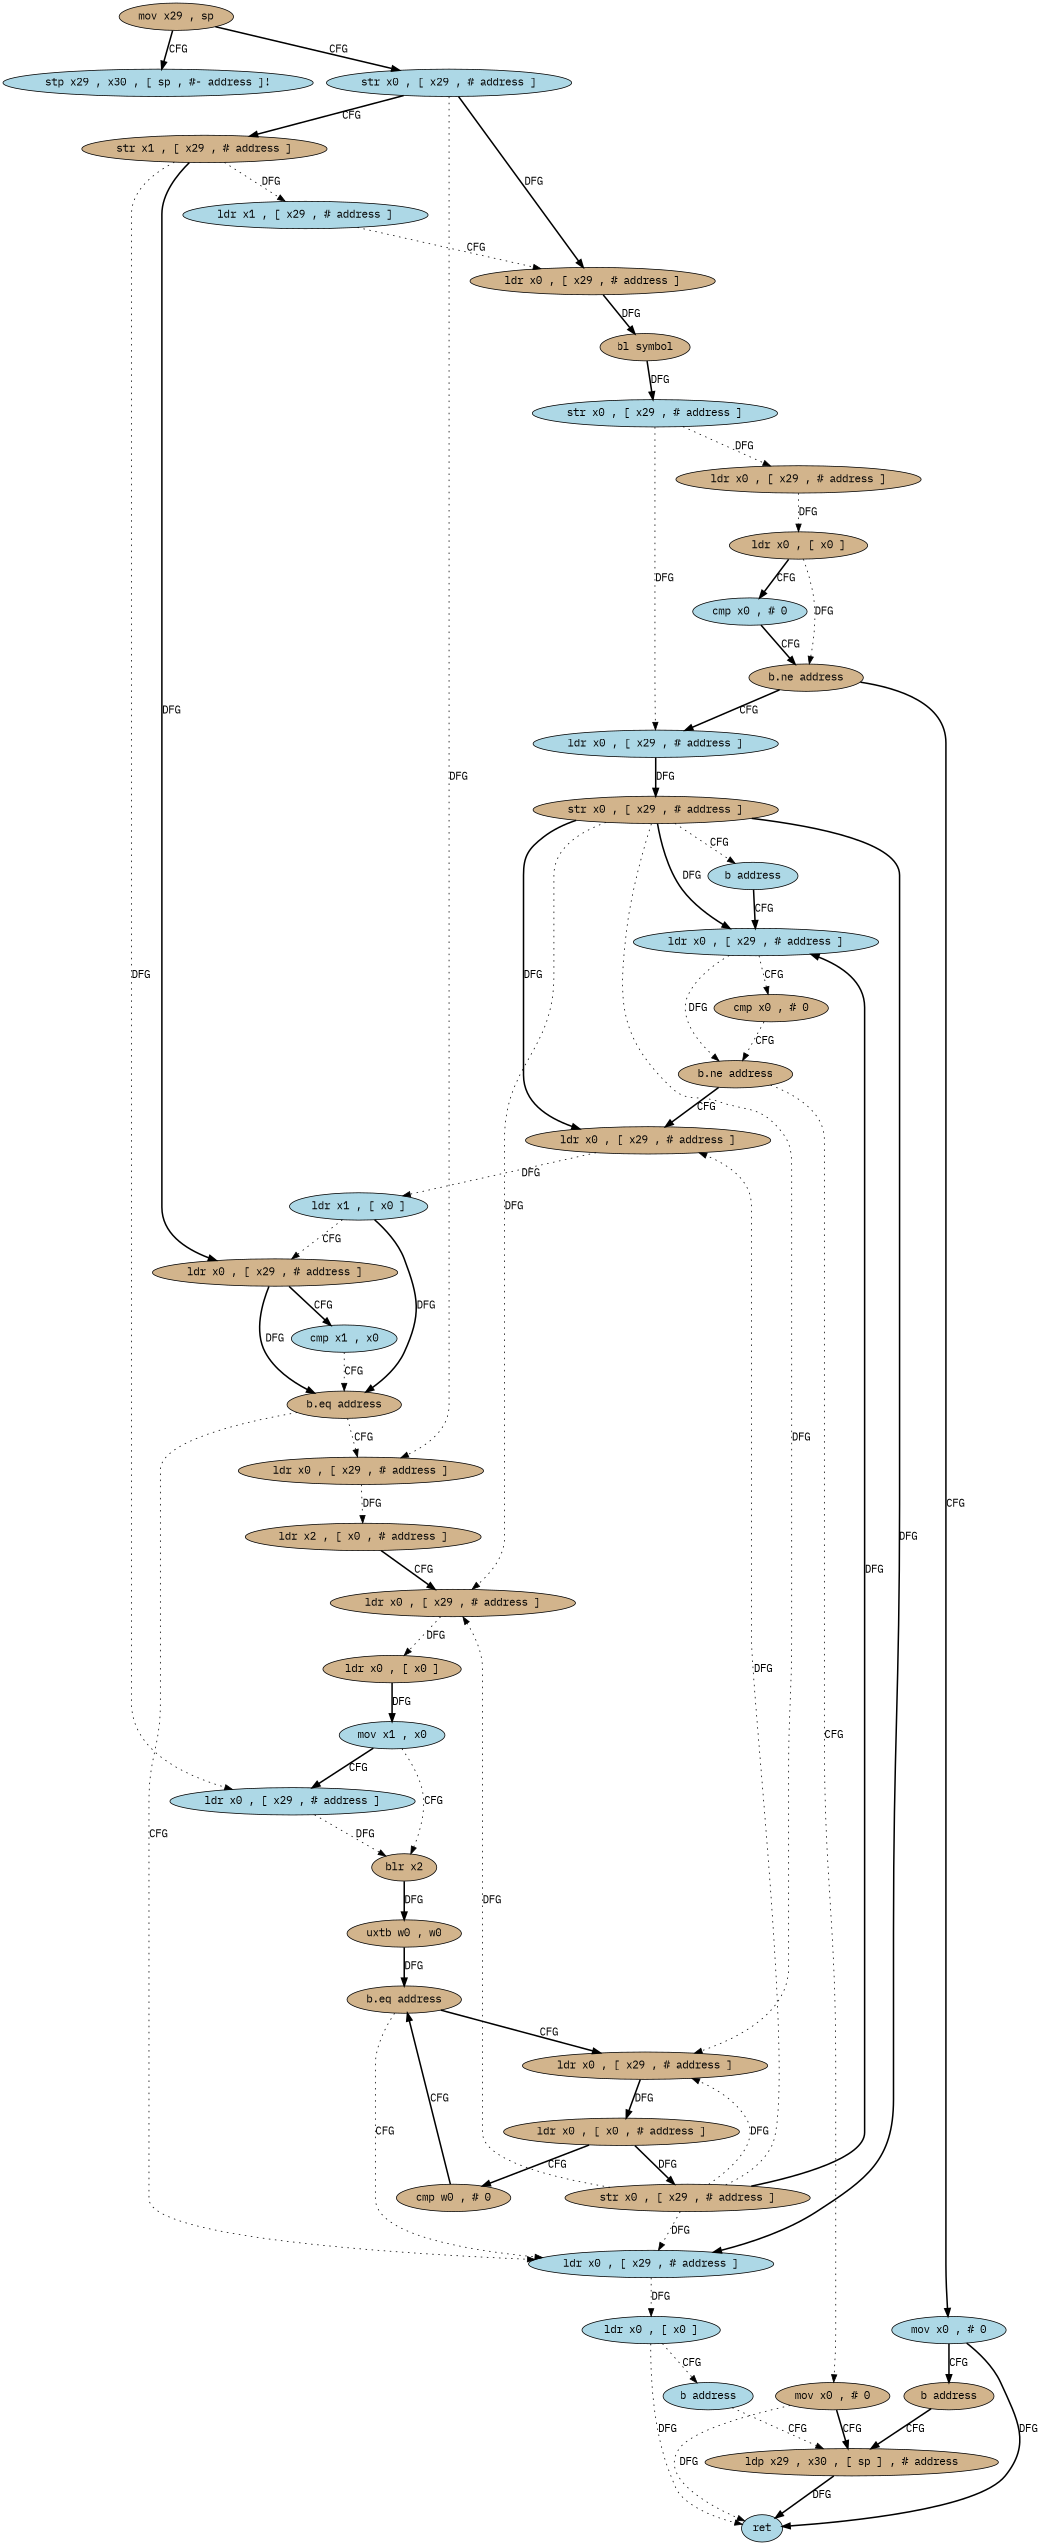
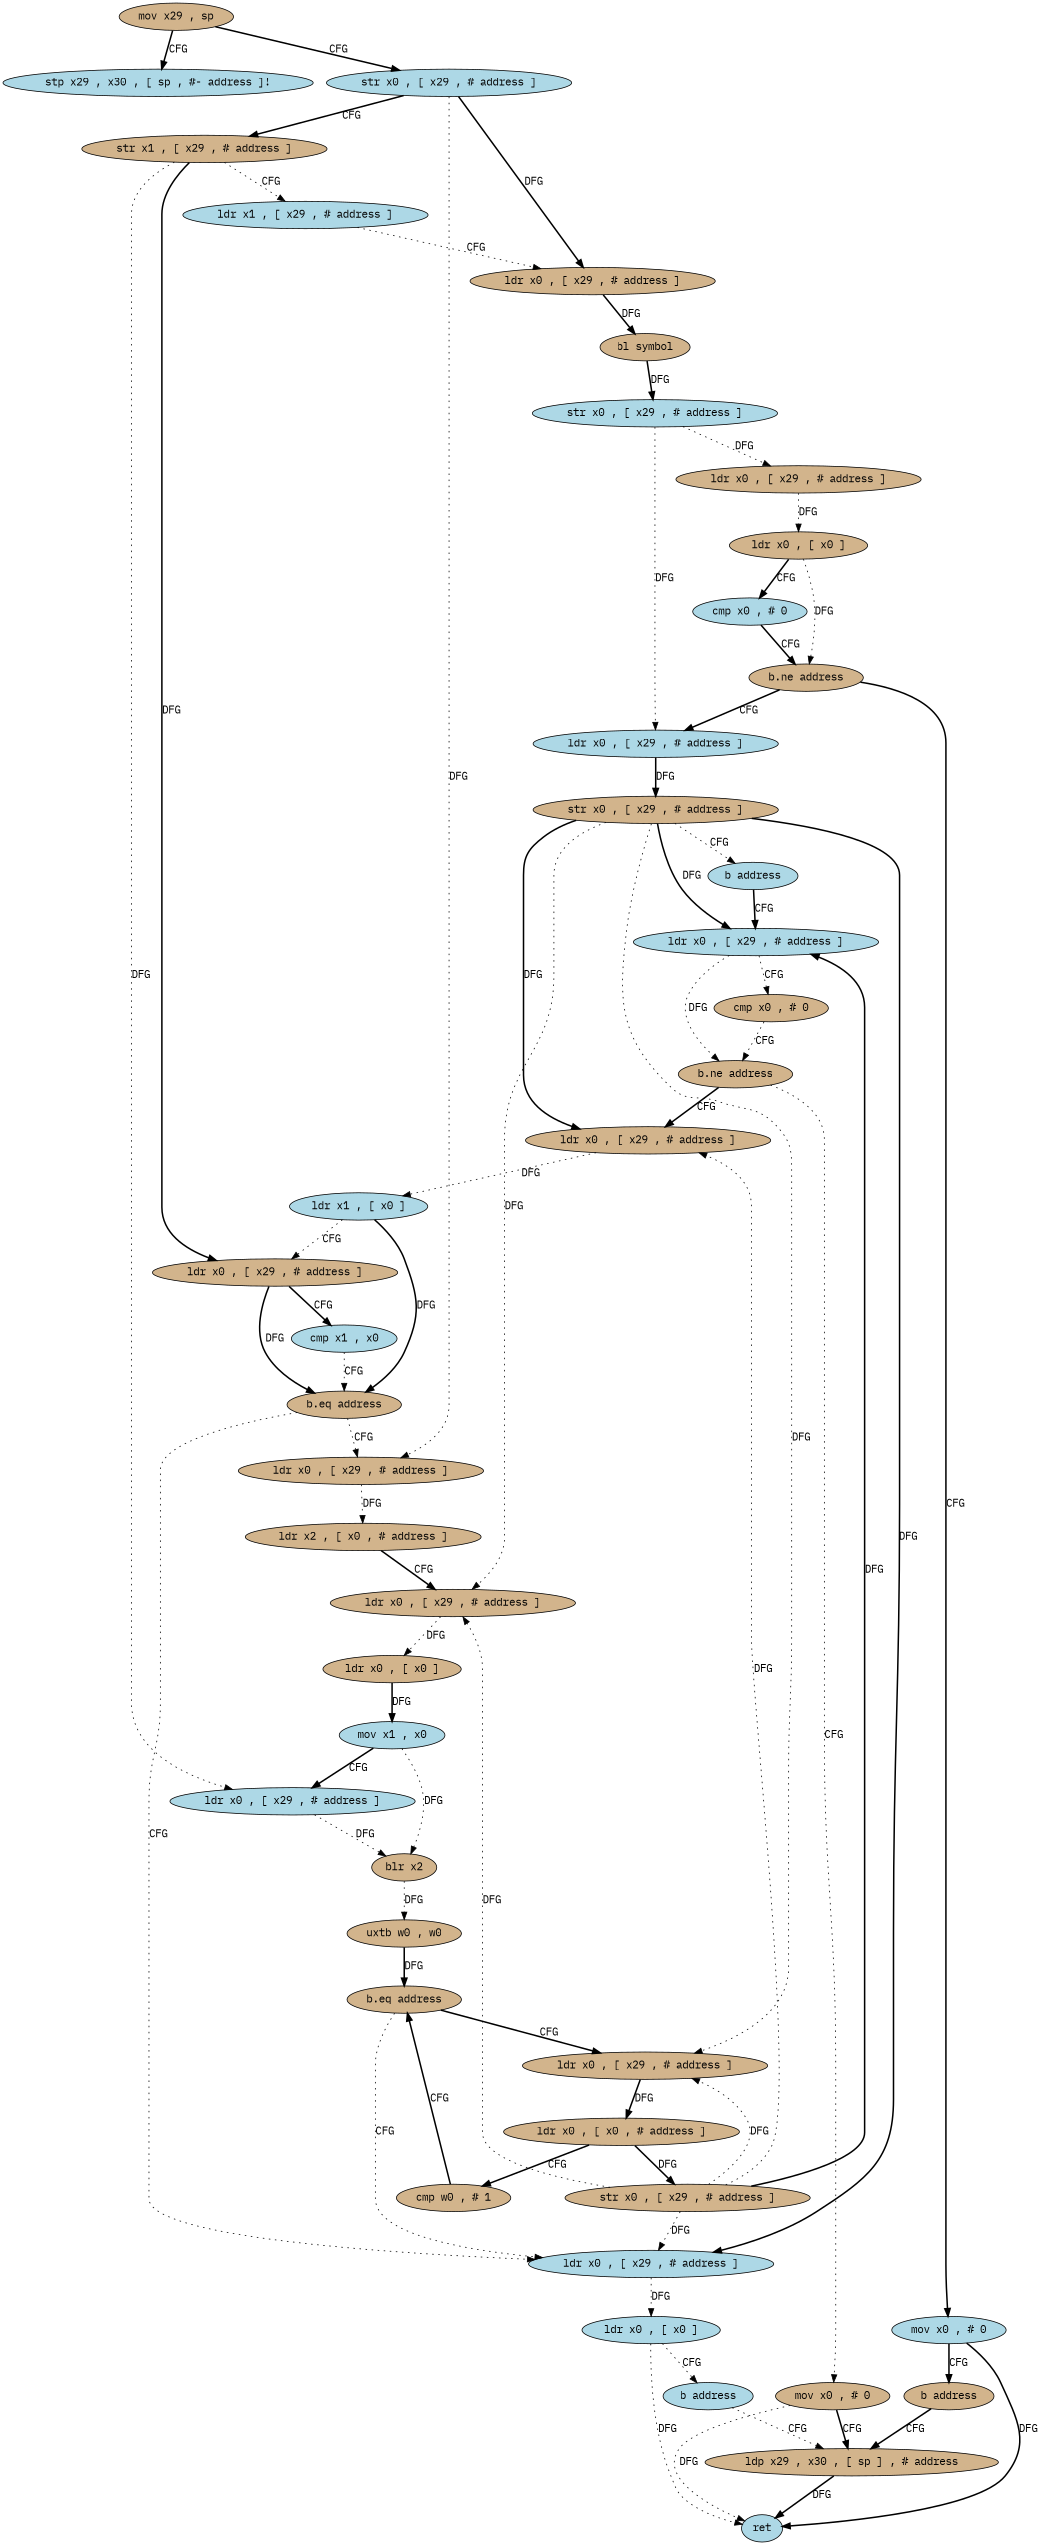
(271, 182) -> (271, 182)
(433, 1801) -> (433, 1801)
(404, 1897) -> (404, 1897)
(454, 2198) -> (454, 2198)
